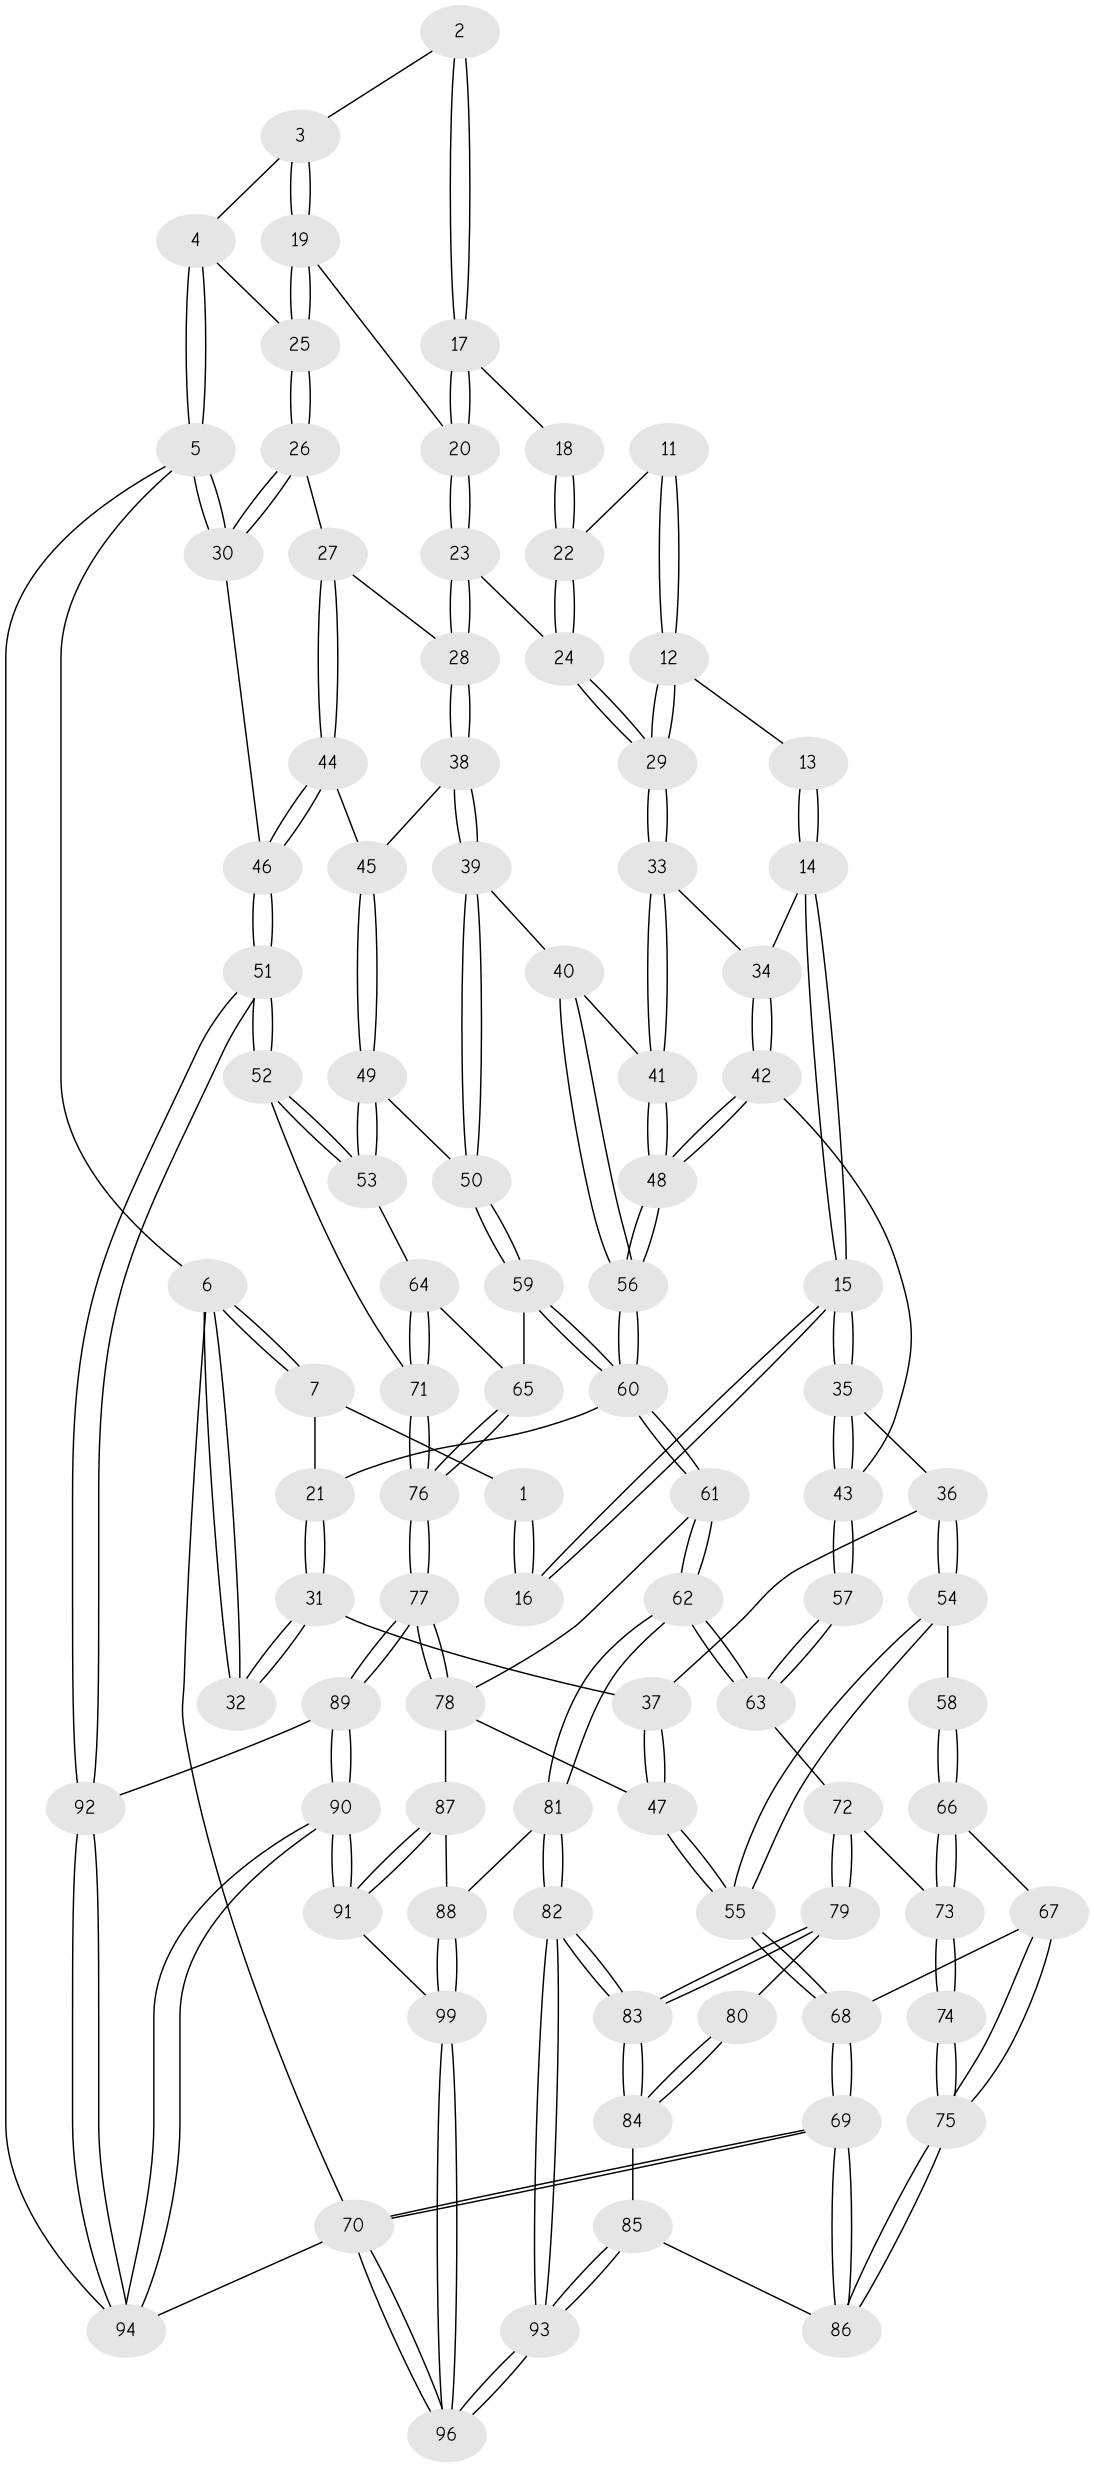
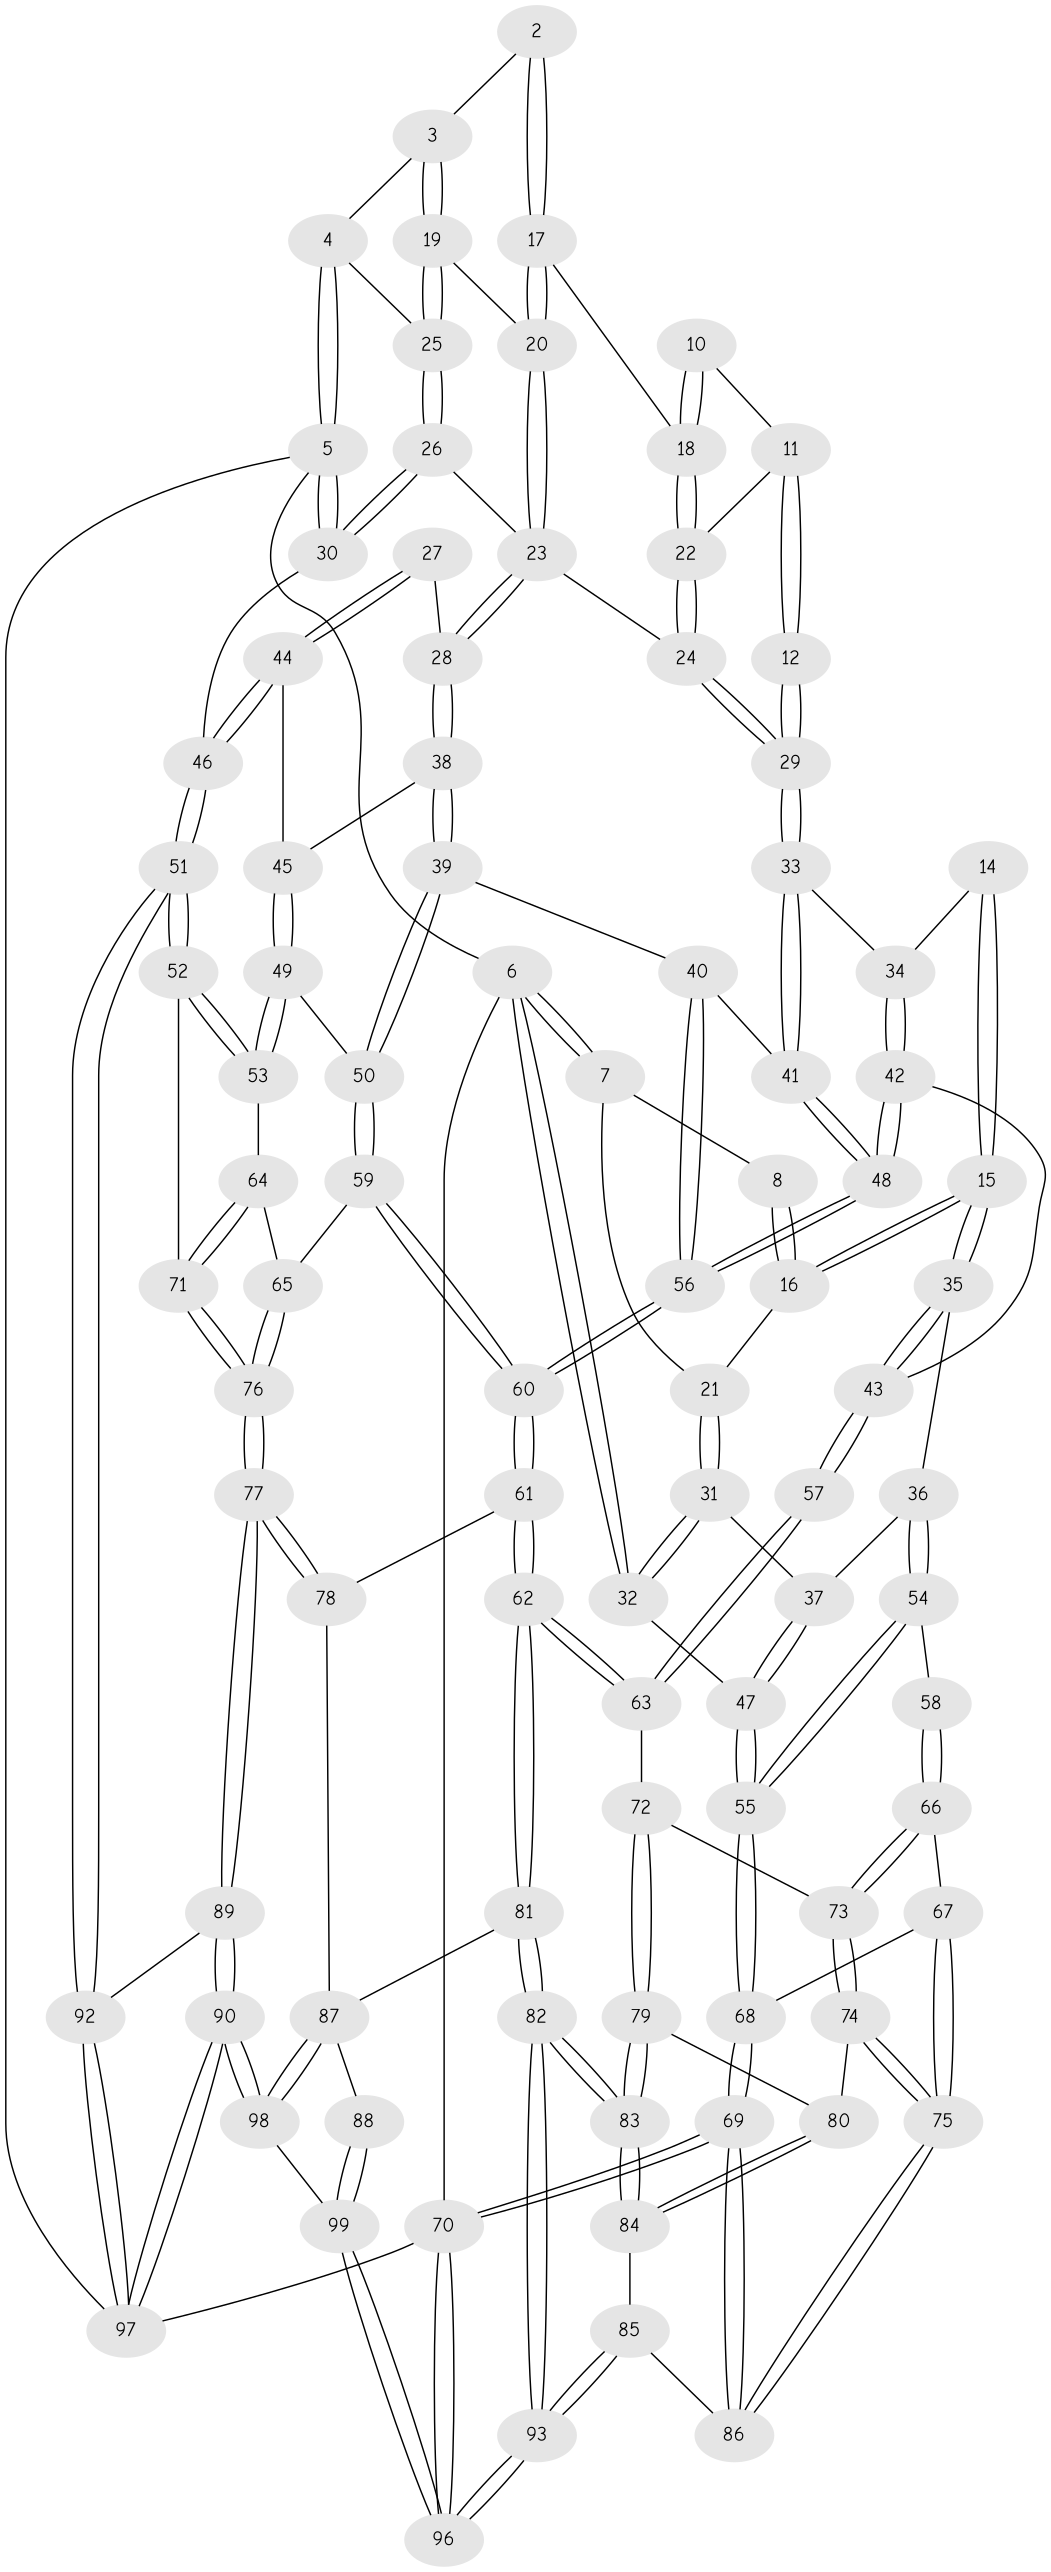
none -> (697, 345)
(314, 502) -> (485, 502)
(808, 763) -> none
(504, 1437) -> (750, 1338)
(524, 1495) -> (778, 1181)
(544, 1753) -> (698, 1661)
(500, 1861) -> (427, 1965)
(343, 1913) -> (260, 2122)
none -> (845, 2070)
(126, 2331) -> (126, 2331)
